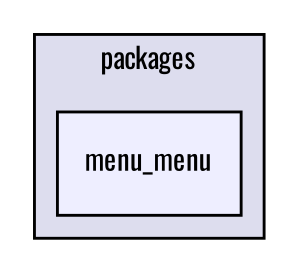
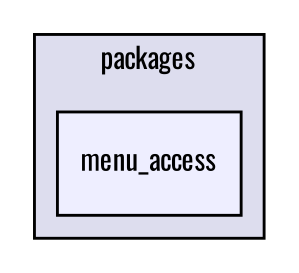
(149, 164) -> (149, 164)
